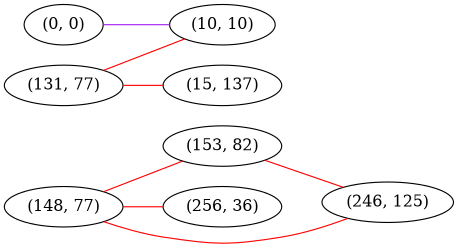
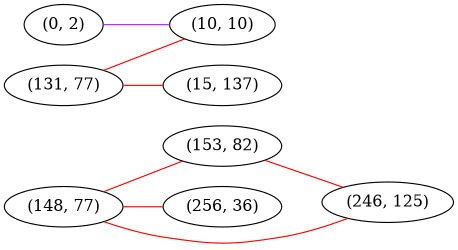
(64, 25) -> (64, 25)
